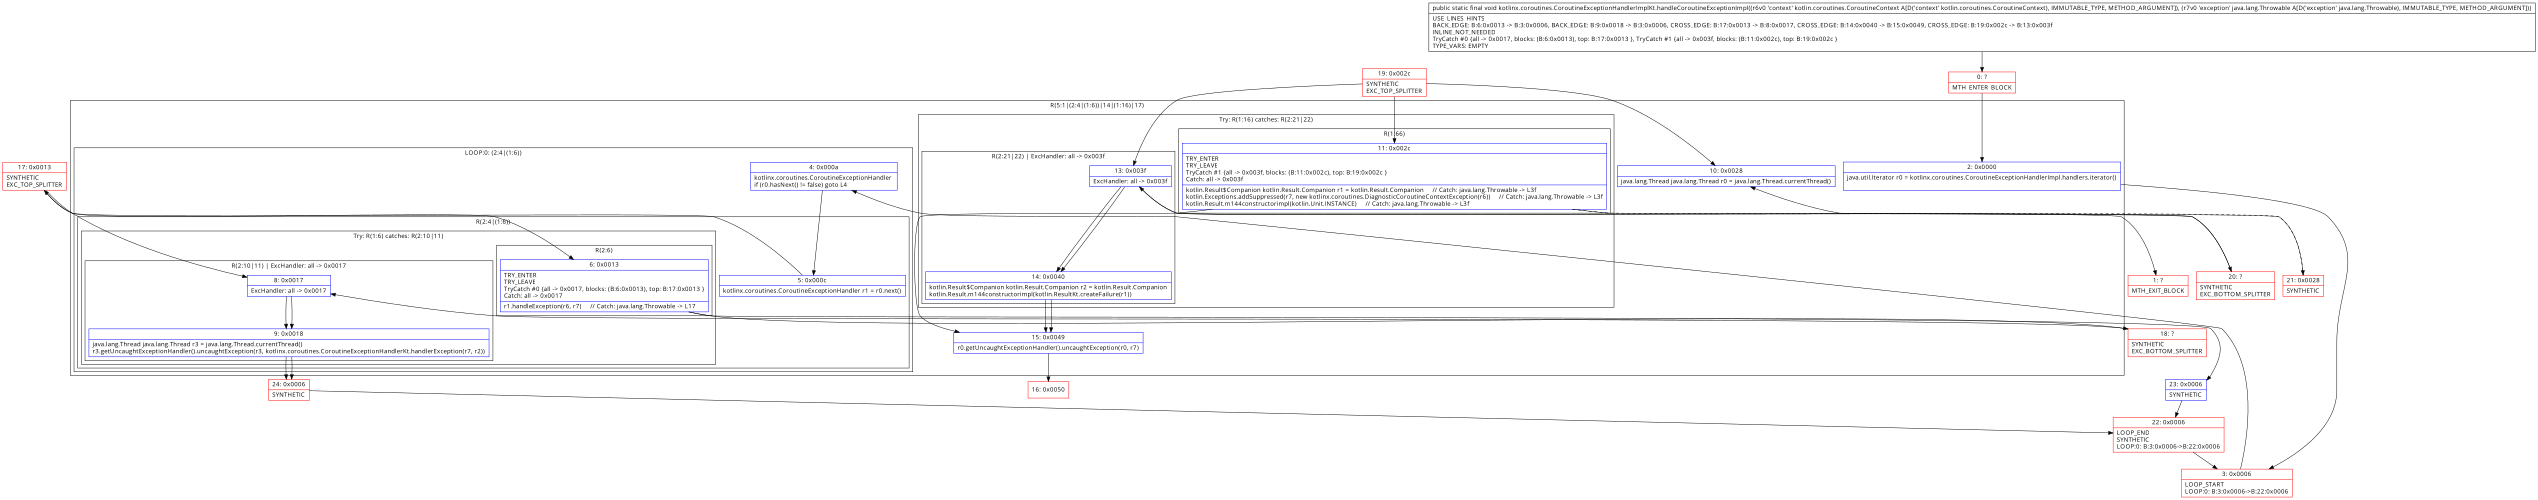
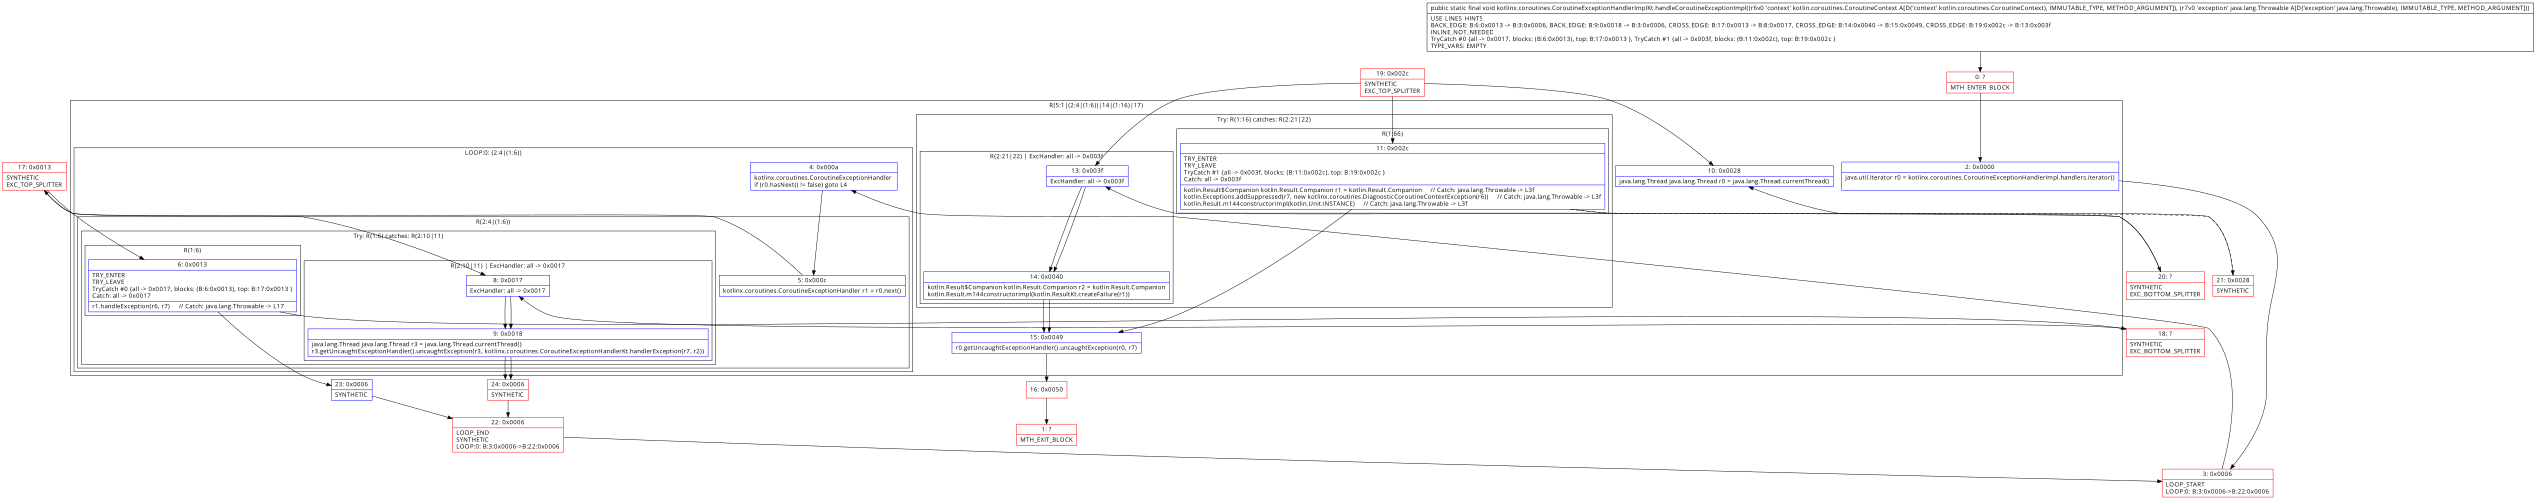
(1658, 214) -> (1047, 409)
(604, 250) -> (193, 250)
